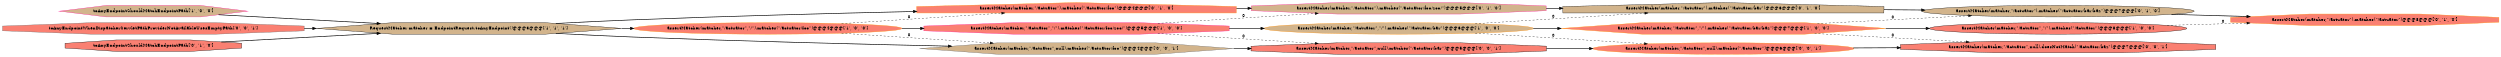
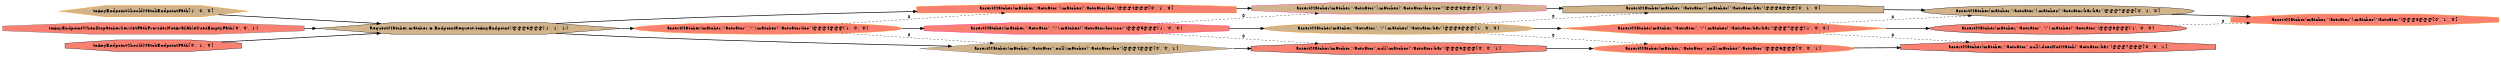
(153, 11) -> (153, 11)
